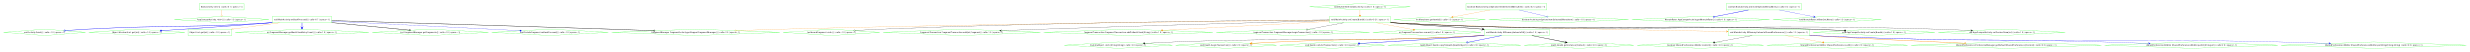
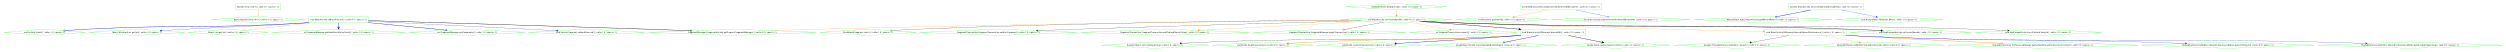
(1360, 20) -> (1397, 20)
(370, 26) -> (407, 26)
(217, 27) -> (228, 27)
(210, 32) -> (228, 32)
